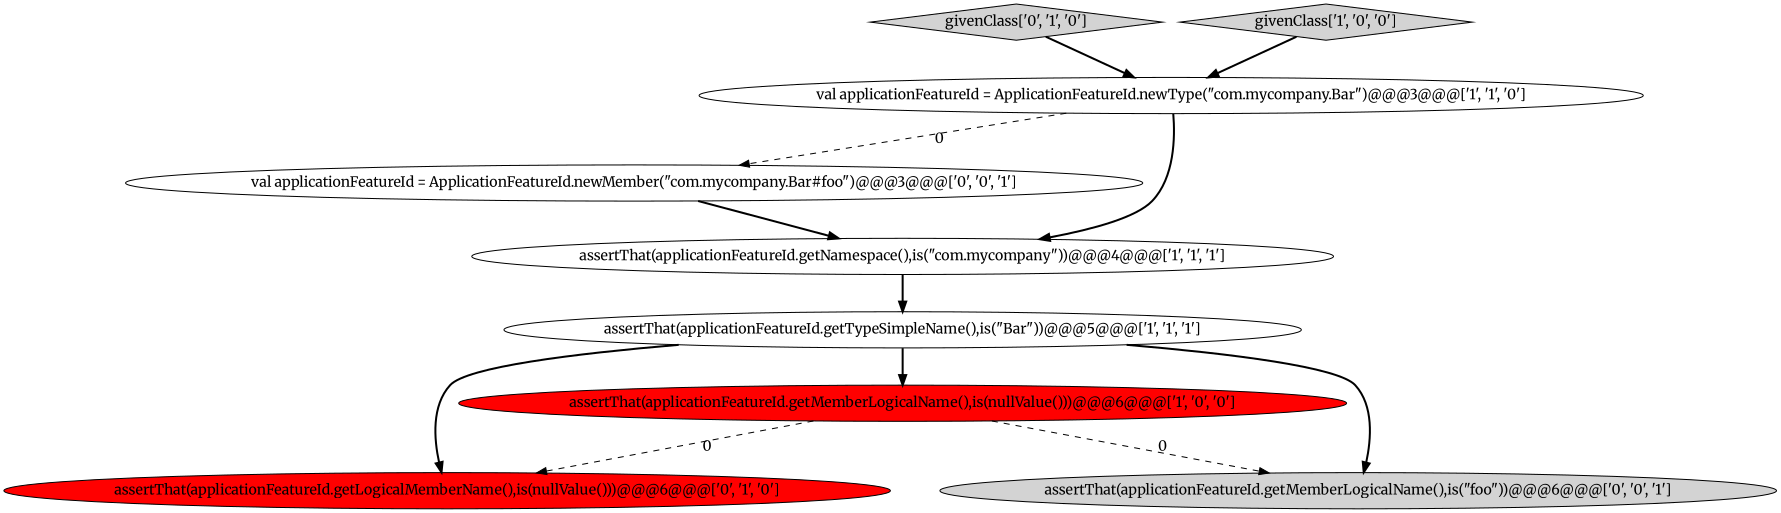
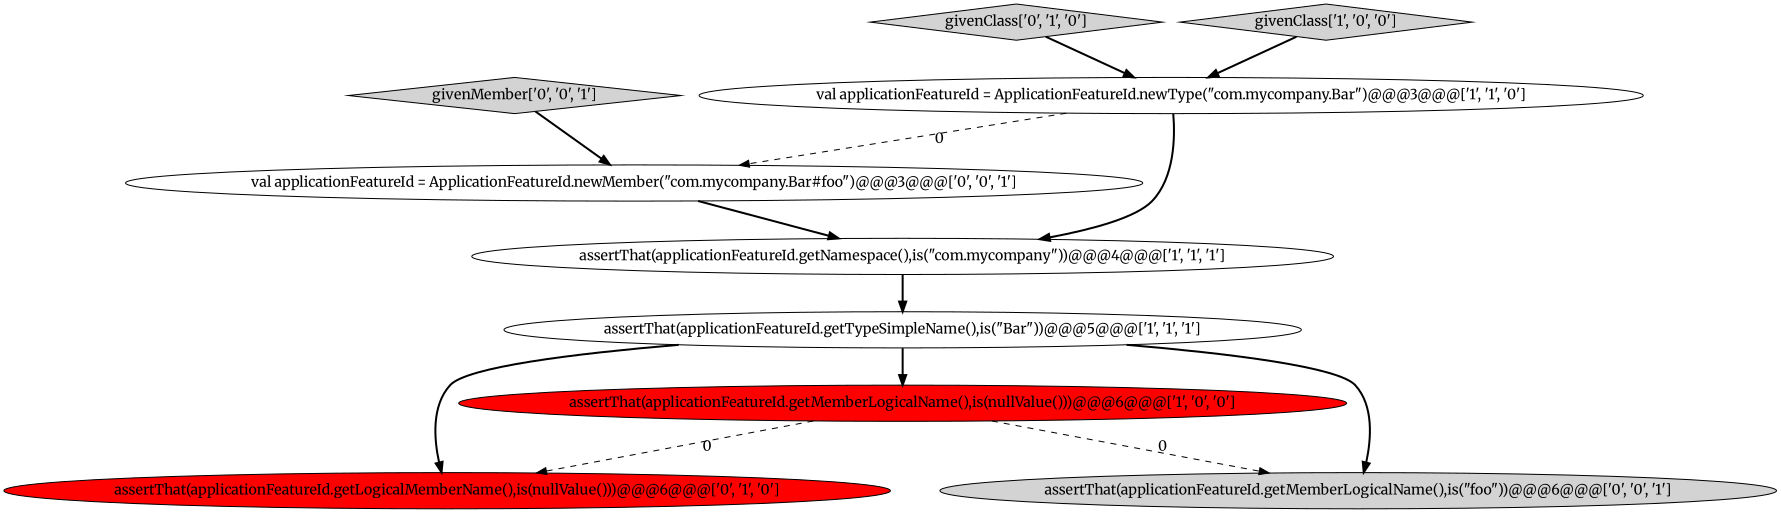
none -> (515, 96)
